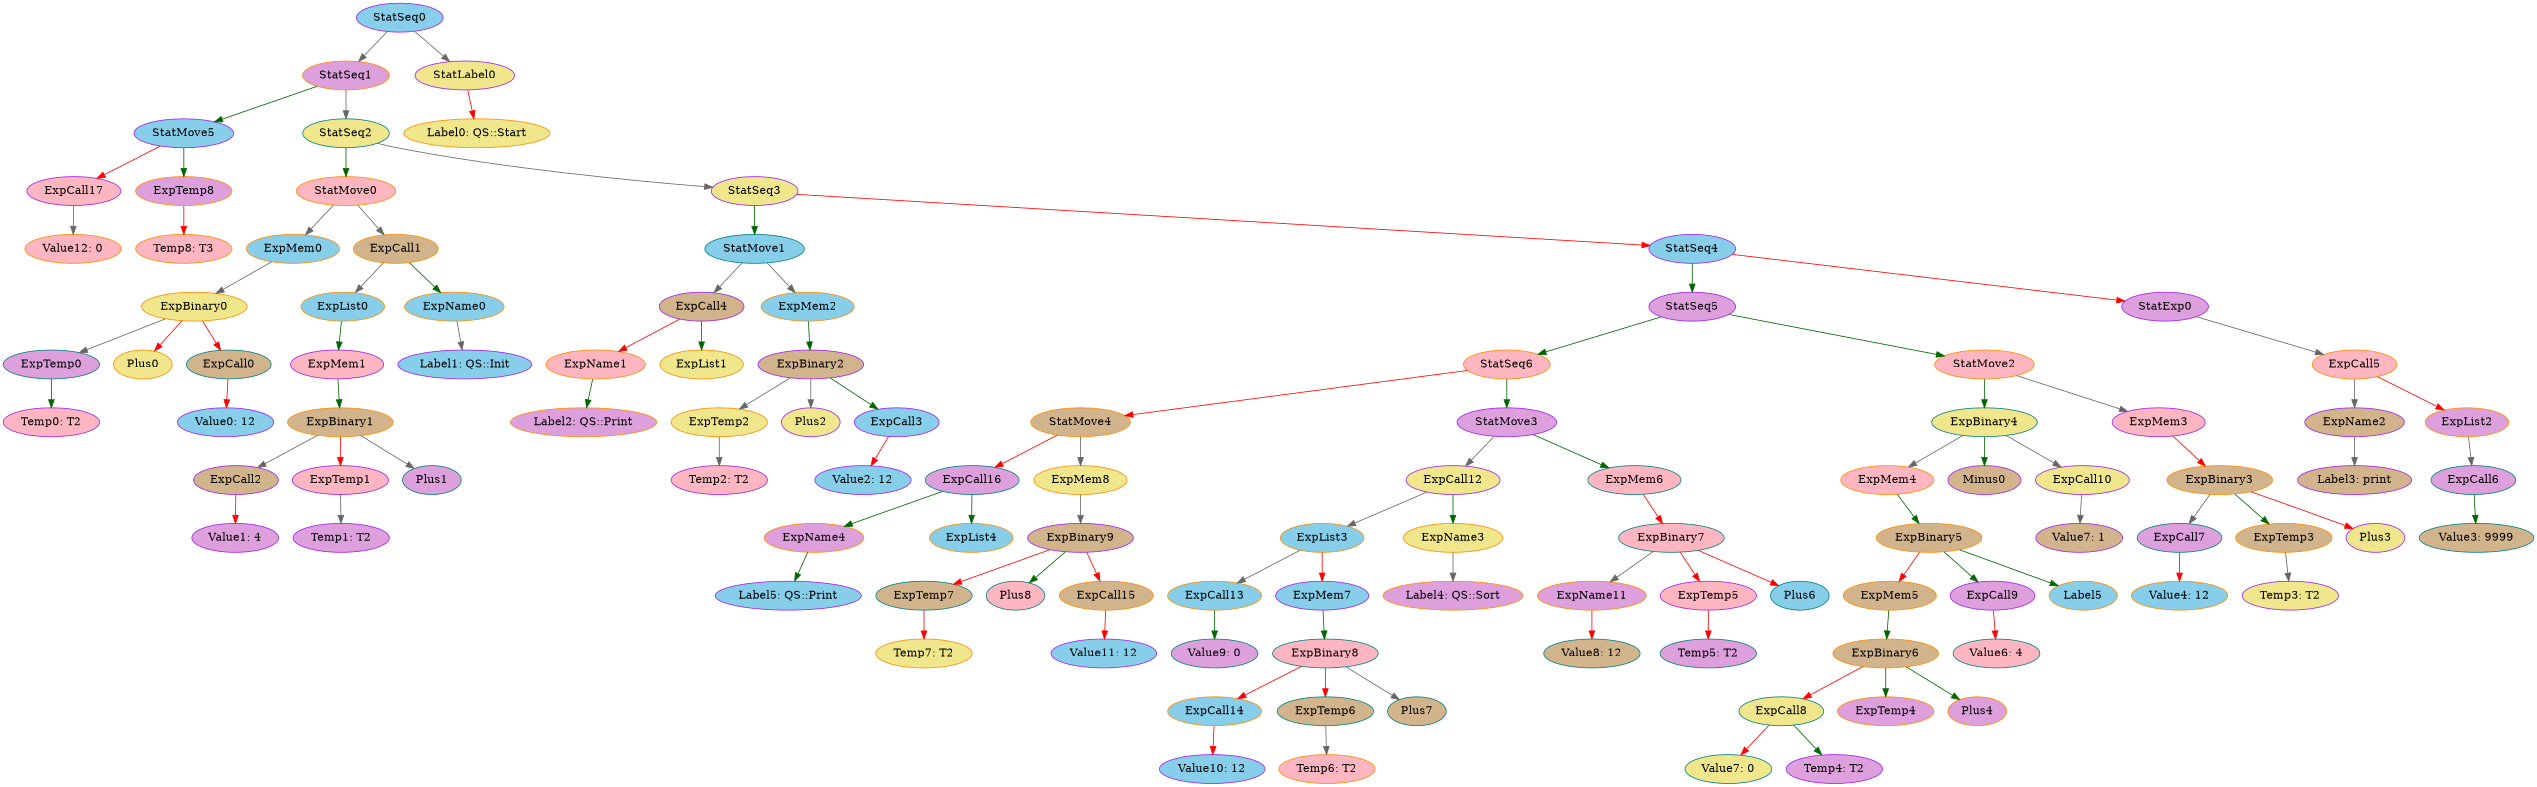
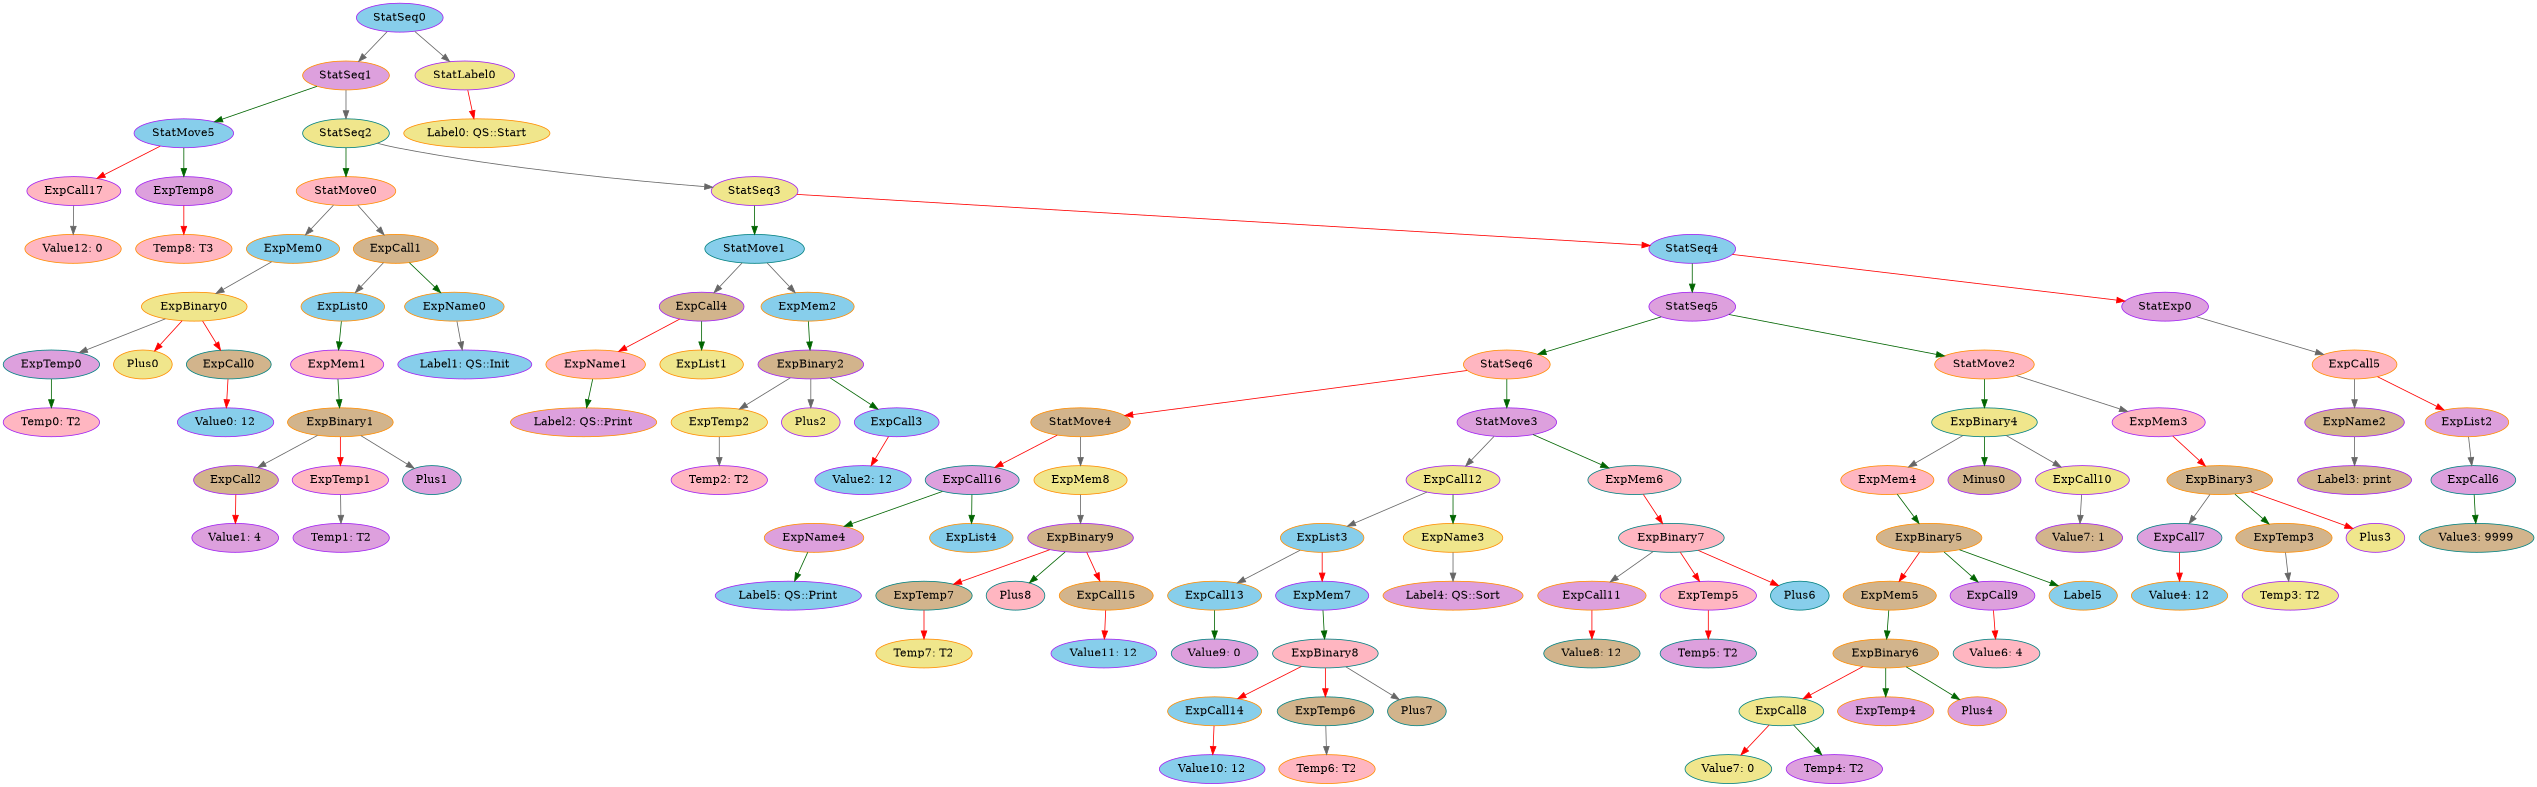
(184, 191) -> (184, 191)
(1592, 596) -> (1592, 596)
